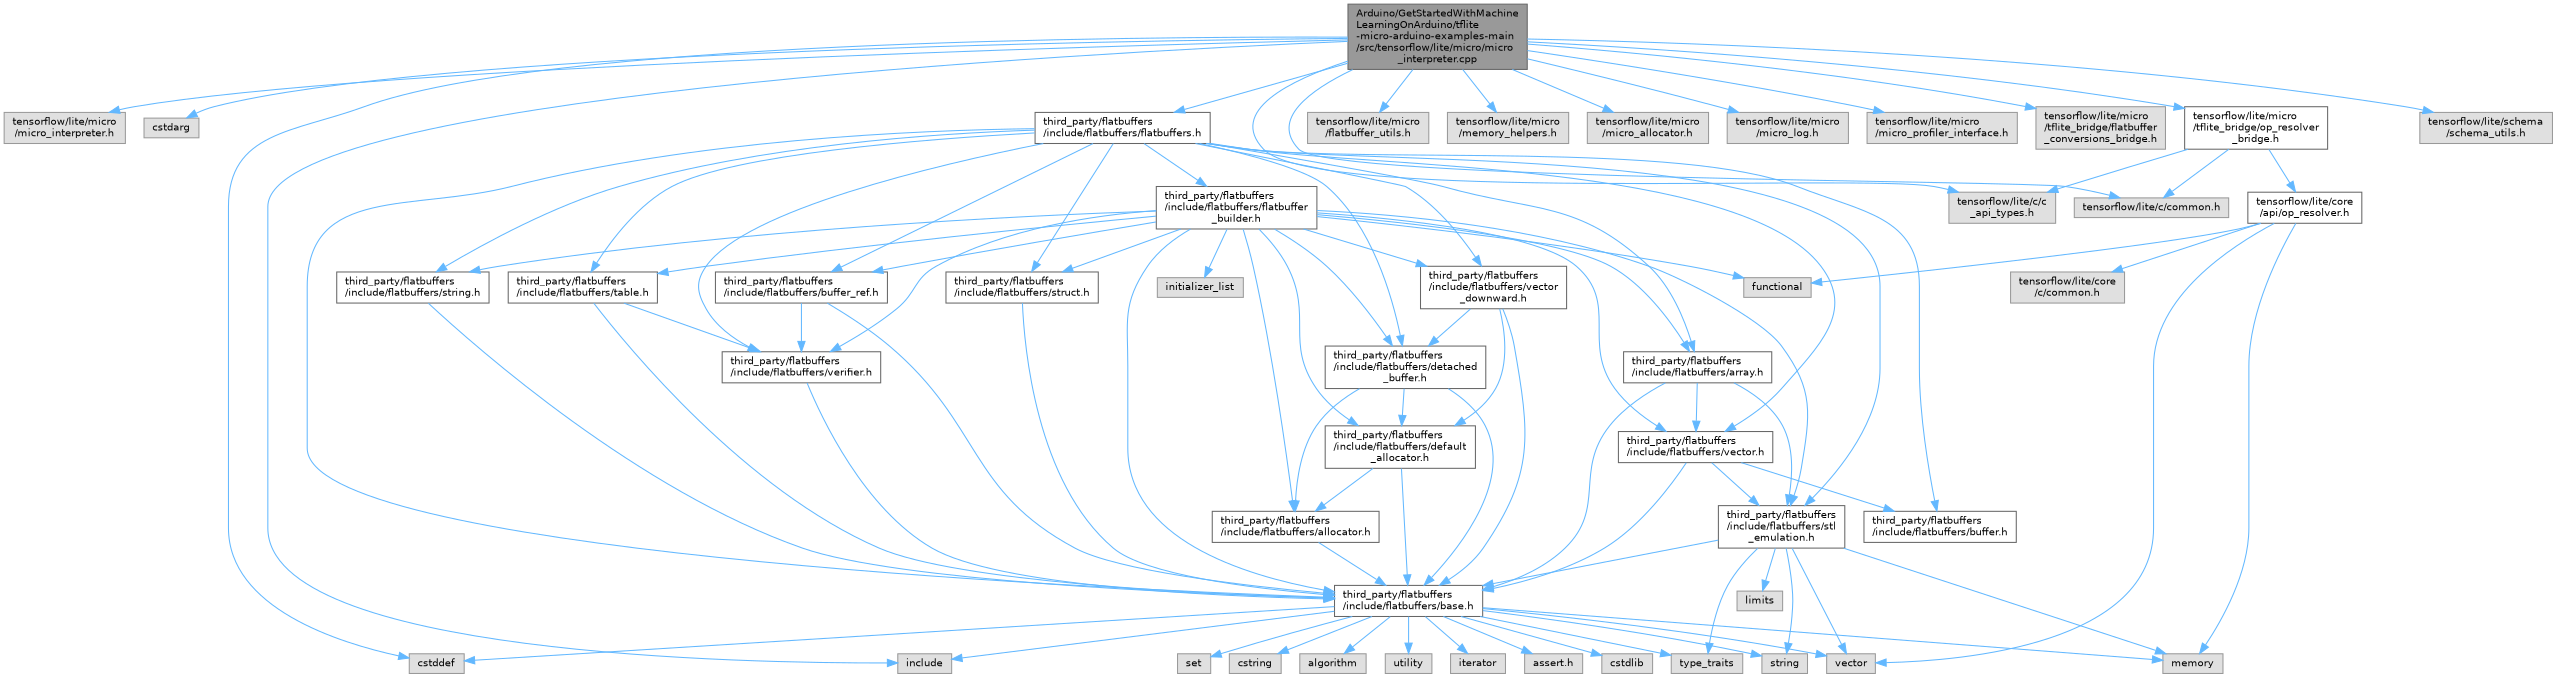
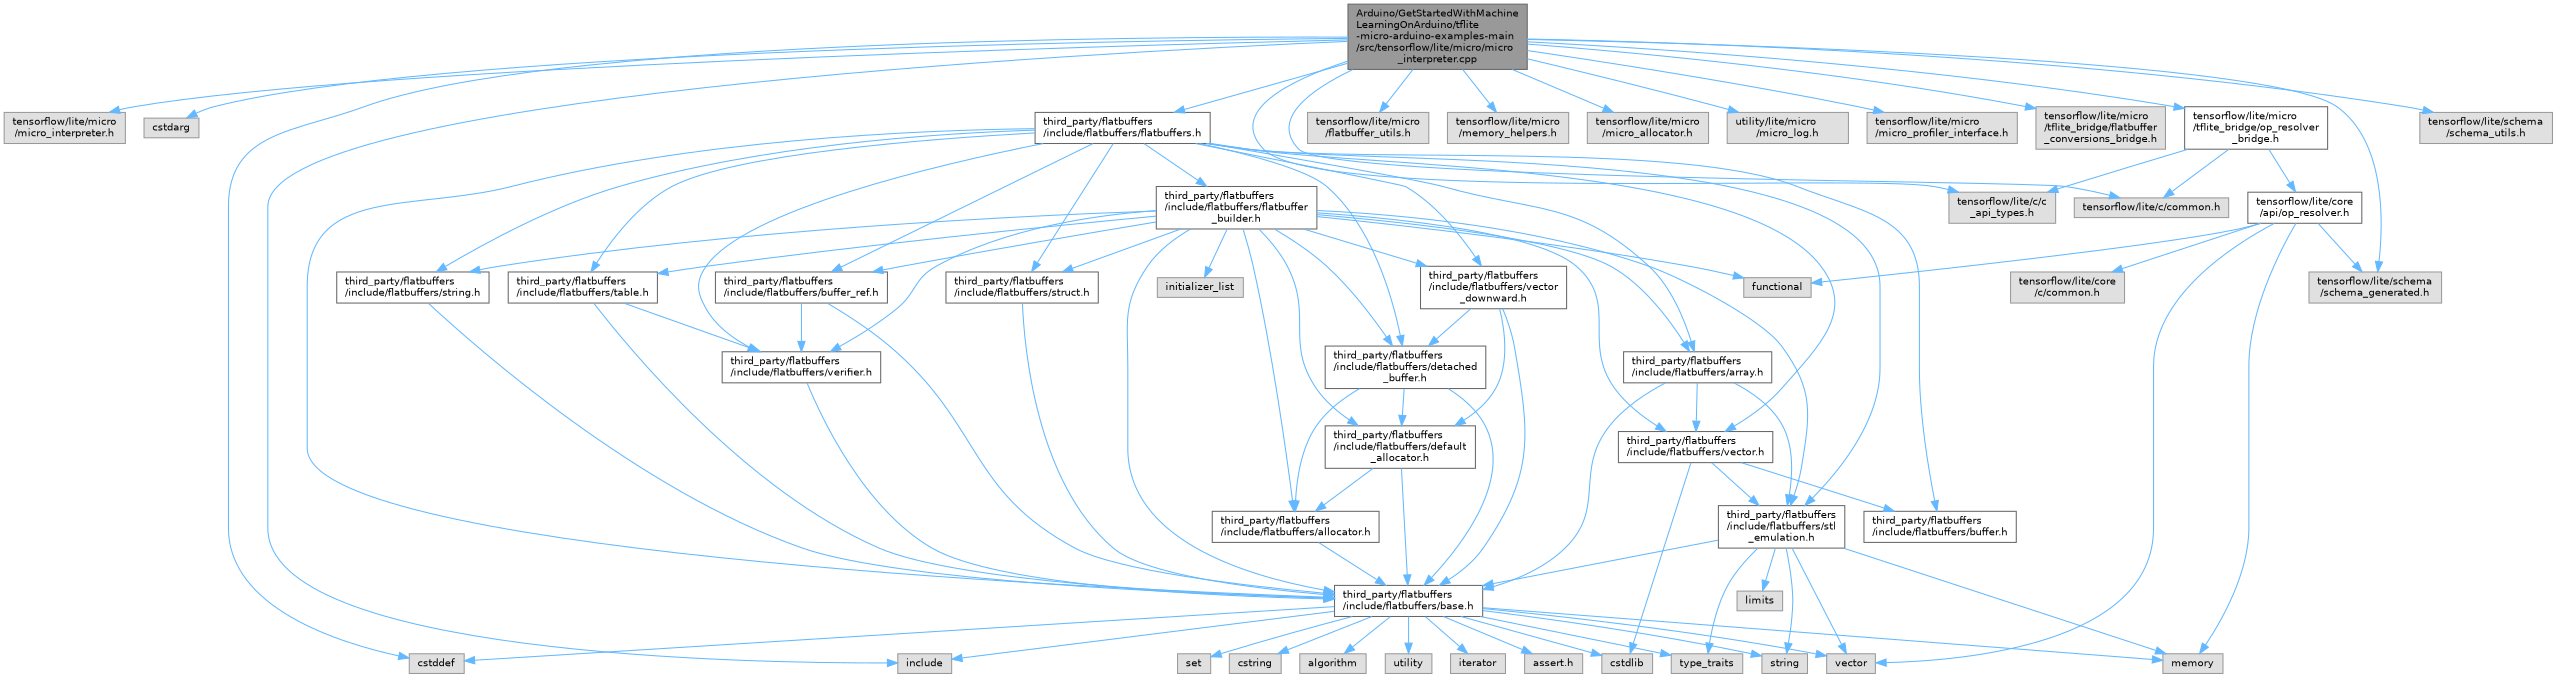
(1788, 128) -> (1788, 128)
none -> (2375, 288)
(1605, 548) -> (1661, 558)
